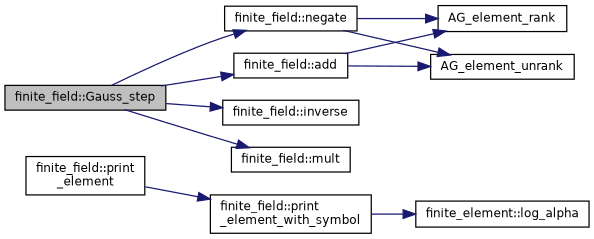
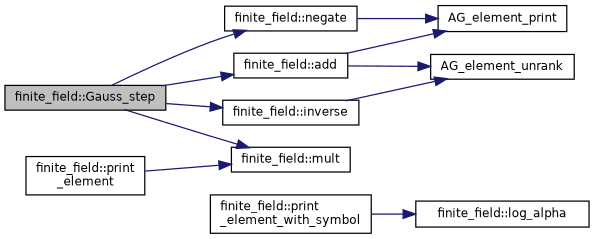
(502, 19) -> (502, 19)
(376, 38) -> (390, 91)
(172, 192) -> (182, 168)
(502, 214) -> (502, 214)
